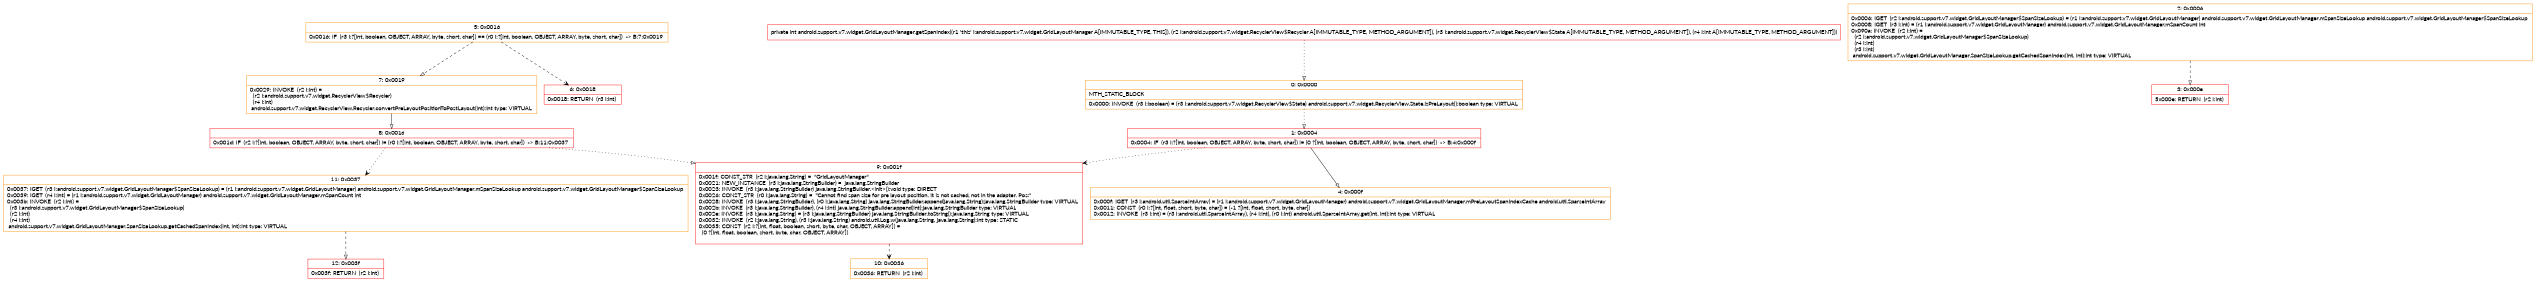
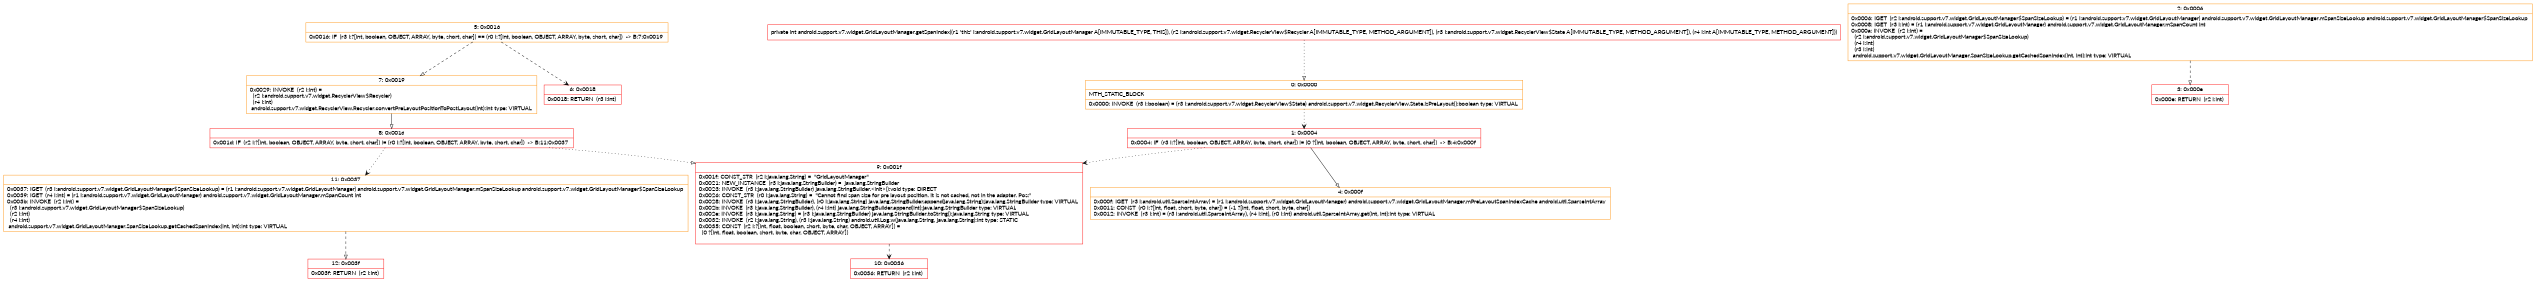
(1888, 31) -> (1888, 31)
(2190, 99) -> (2190, 99)
(1304, 117) -> (1304, 117)
(889, 269) -> (889, 269)
